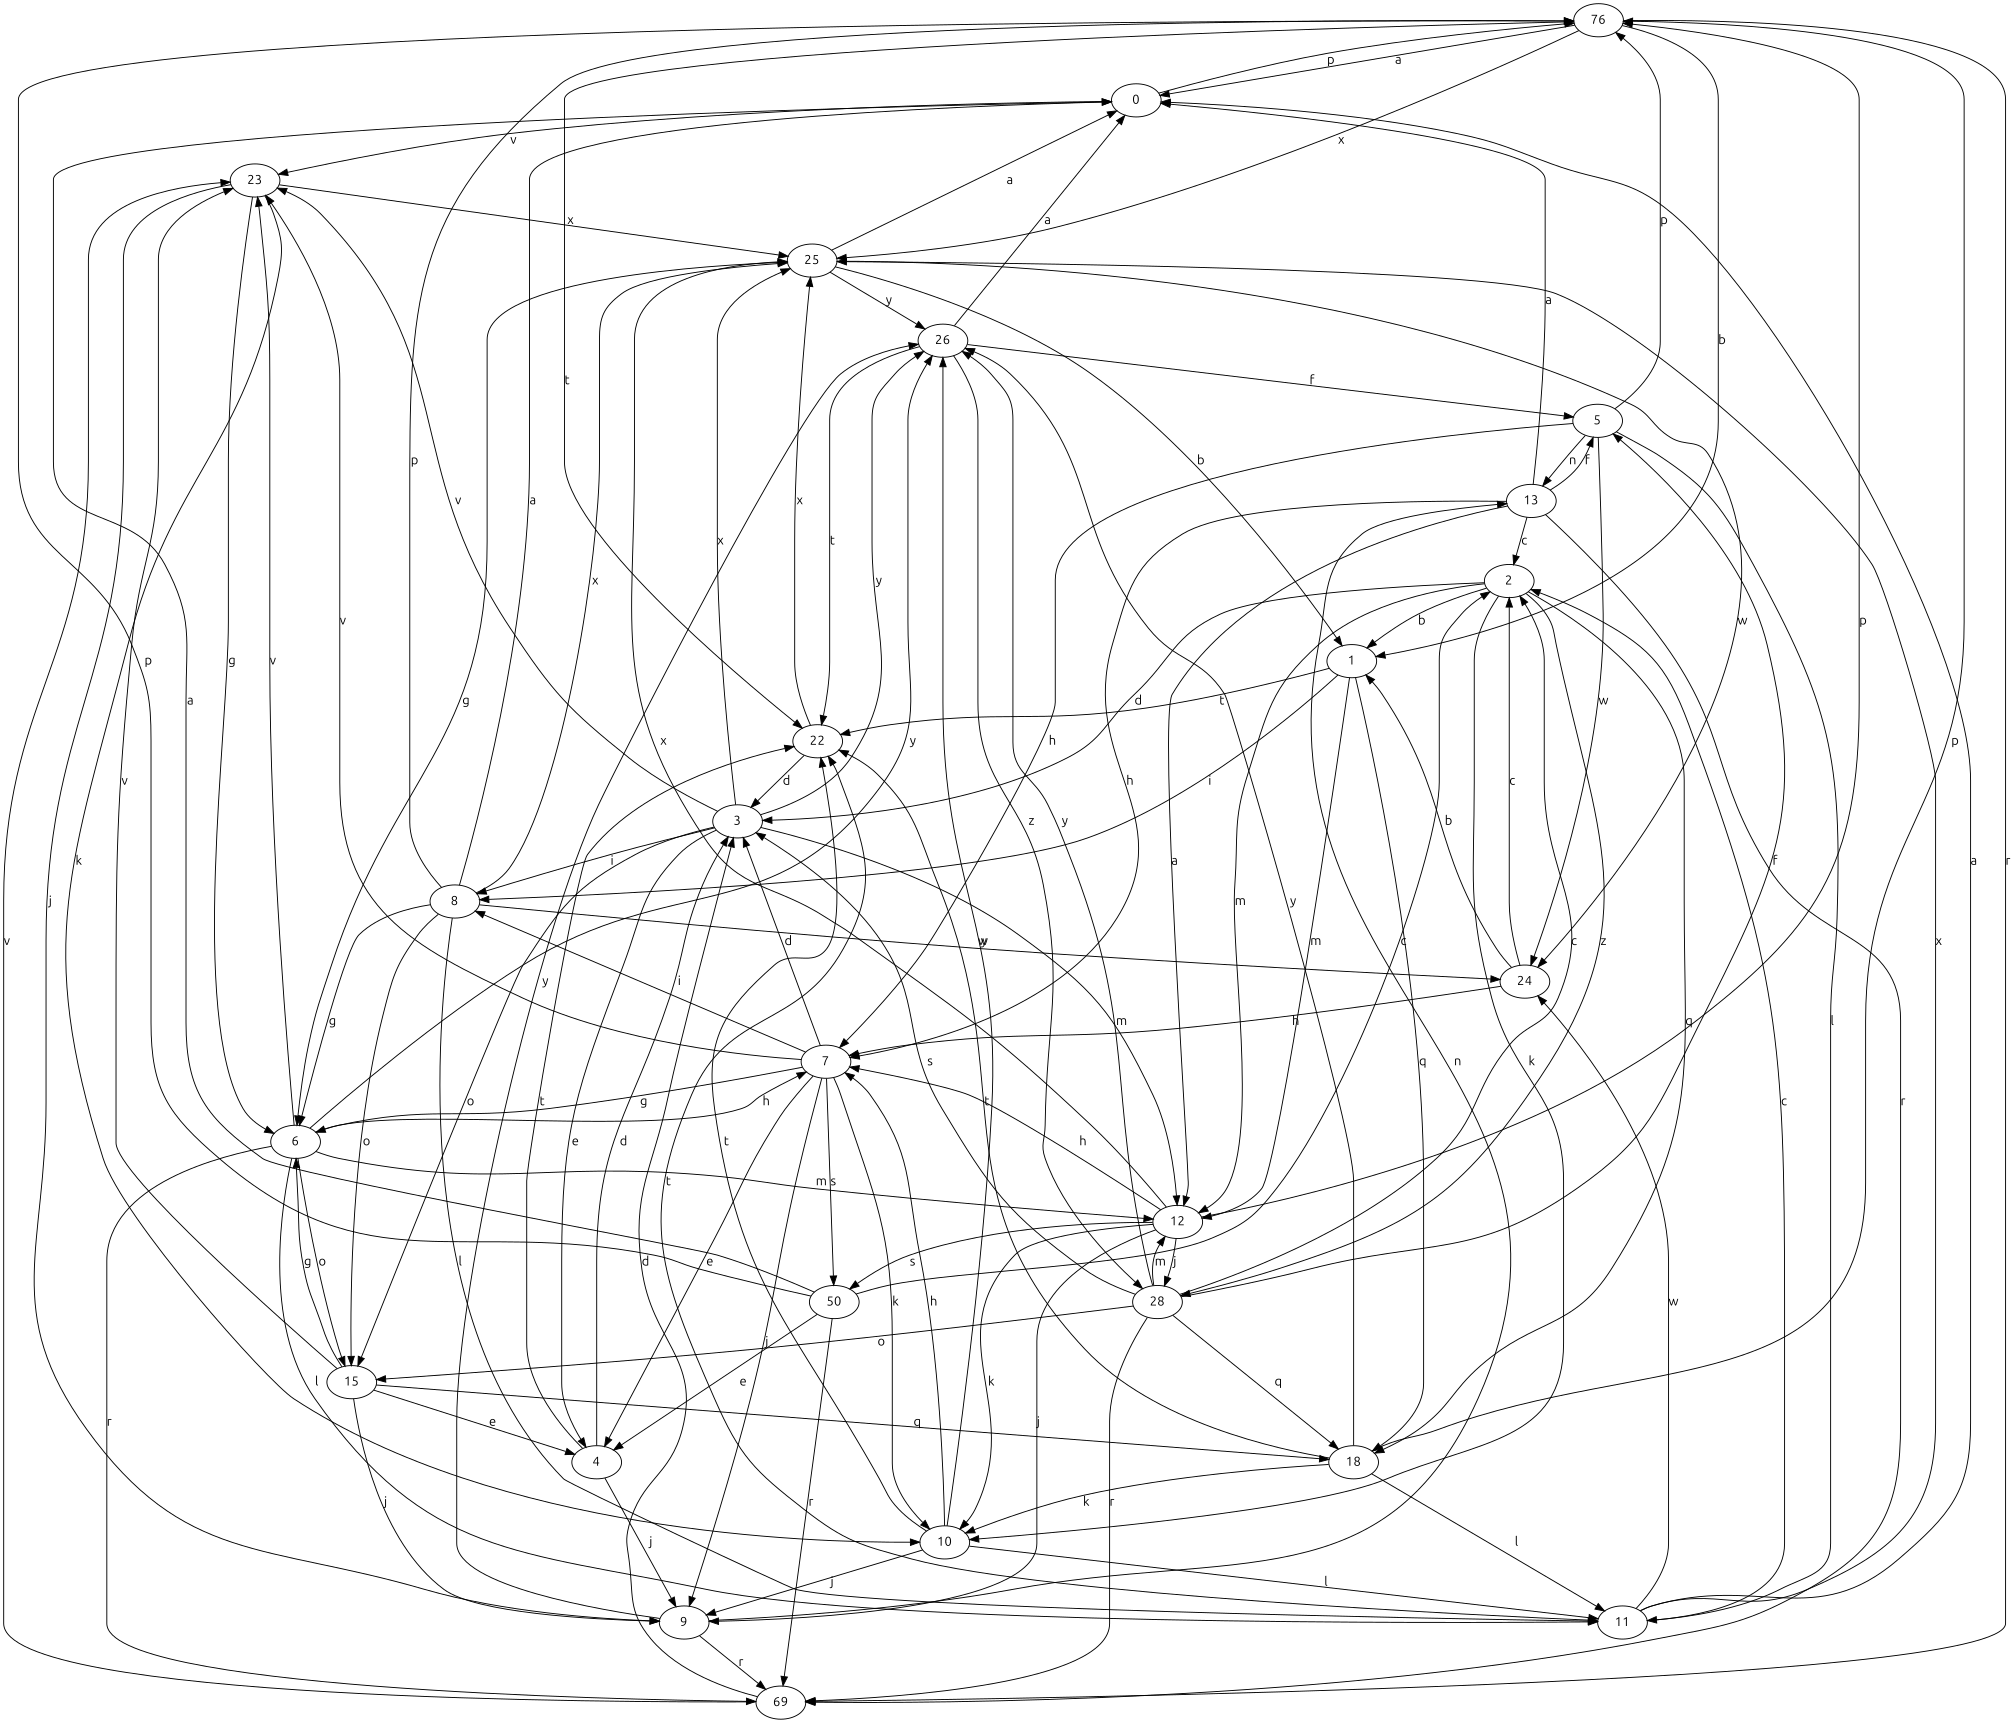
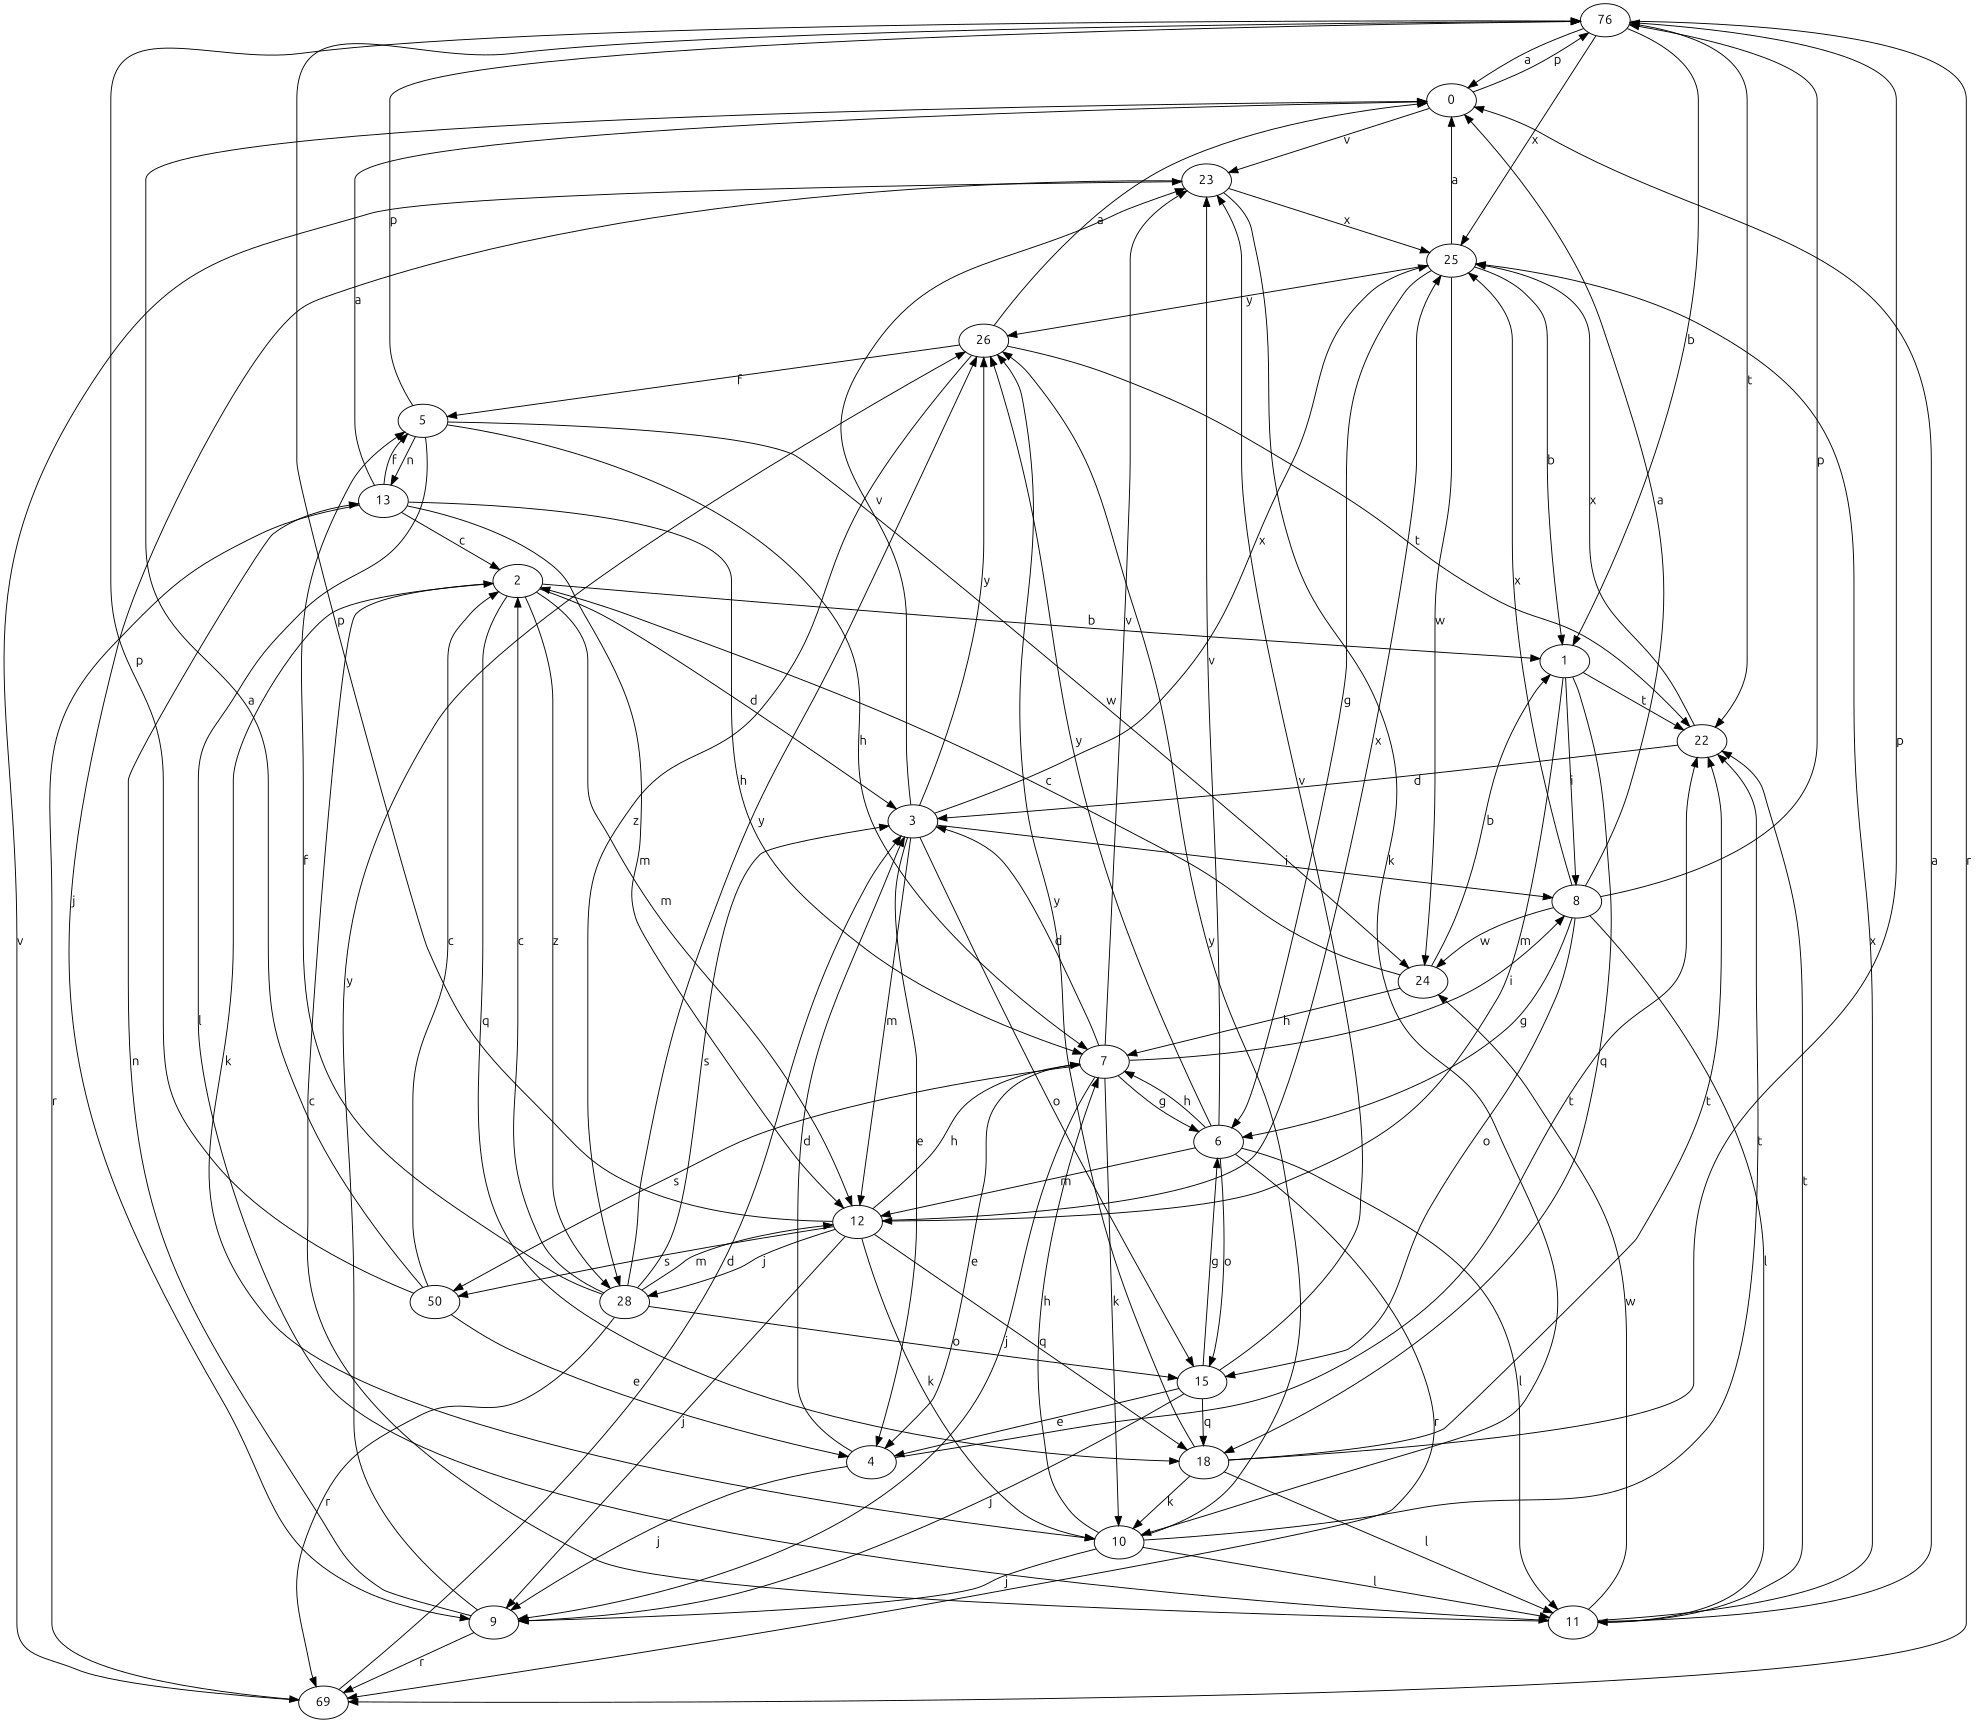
(227, 670) -> none
(1175, 861) -> (645, 861)
(1252, 1379) -> (1027, 1339)
(808, 1498) -> none
